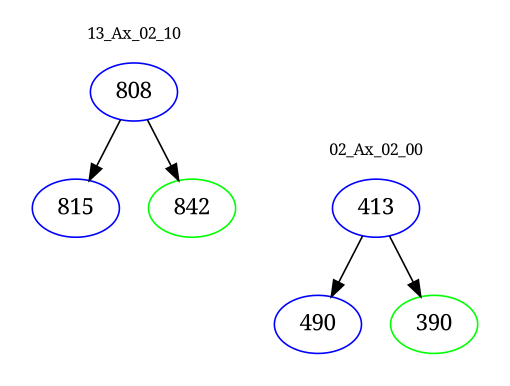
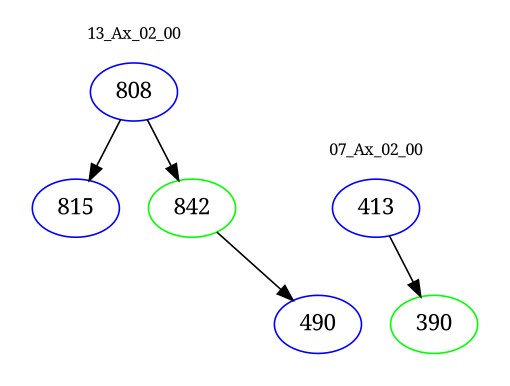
(134, 35) -> (134, 35)
(376, 151) -> (376, 151)
(351, 259) -> (249, 261)
